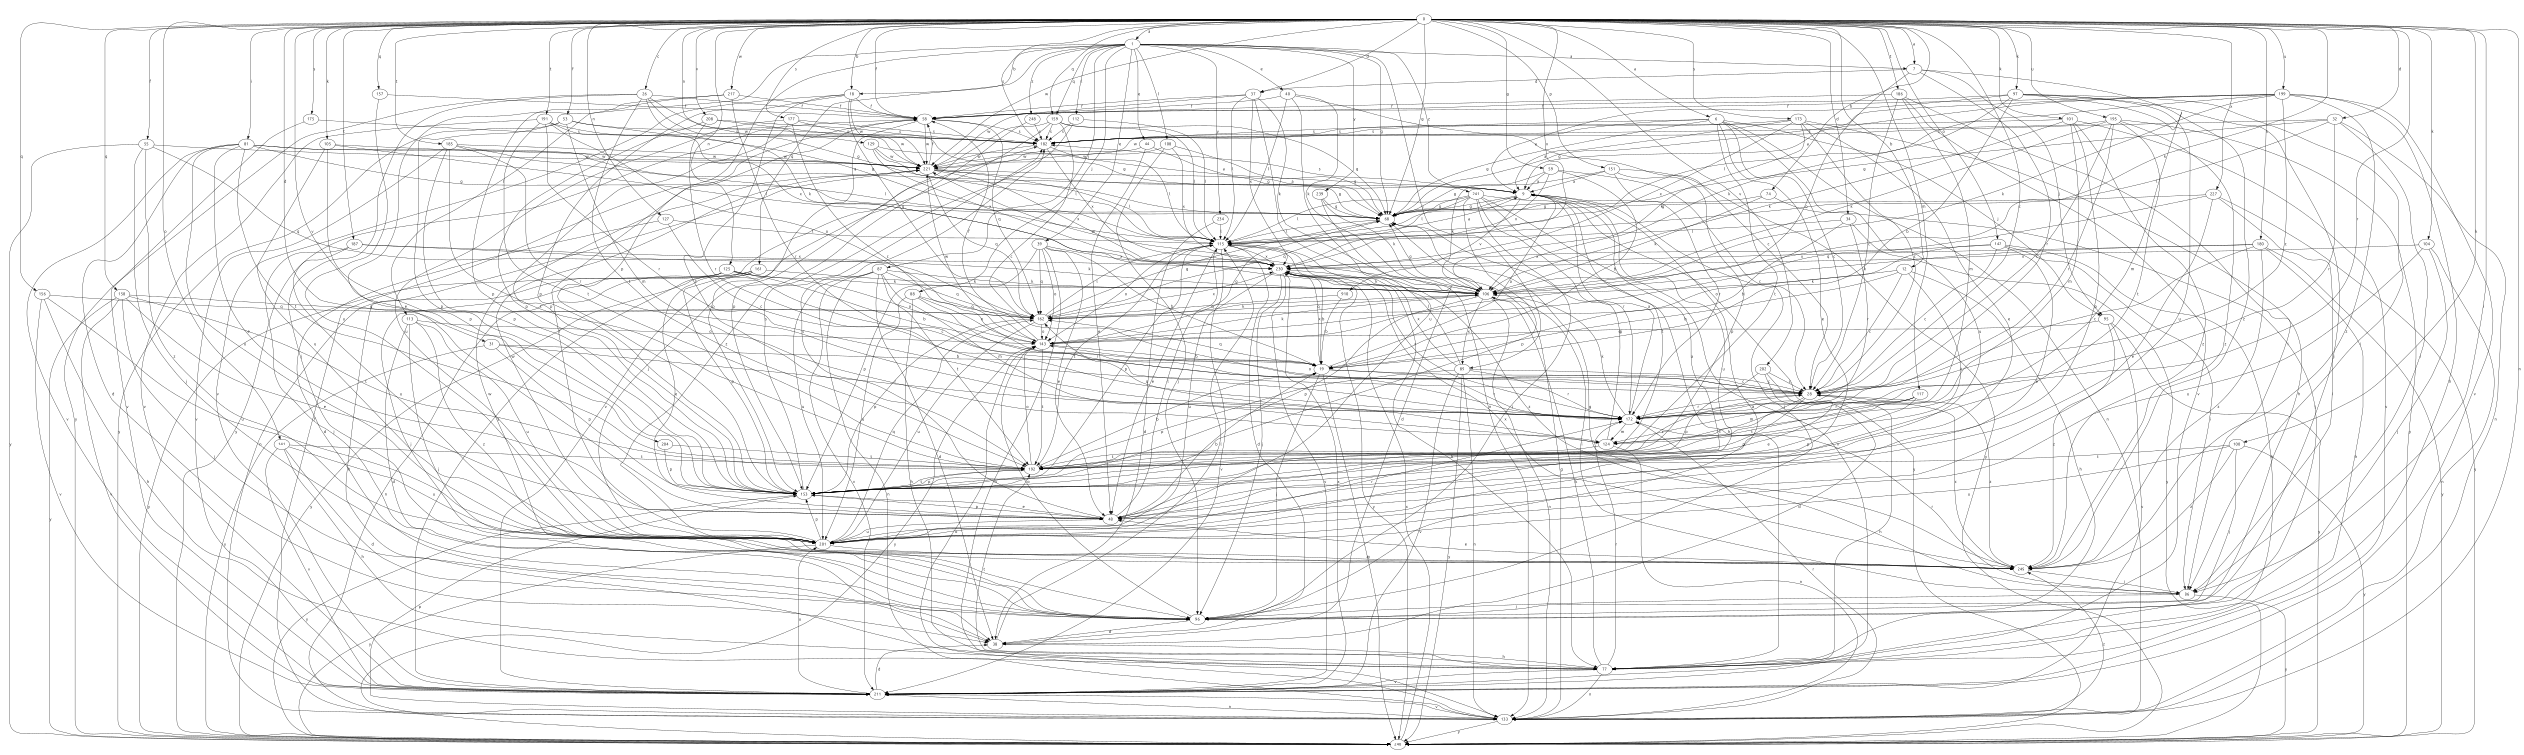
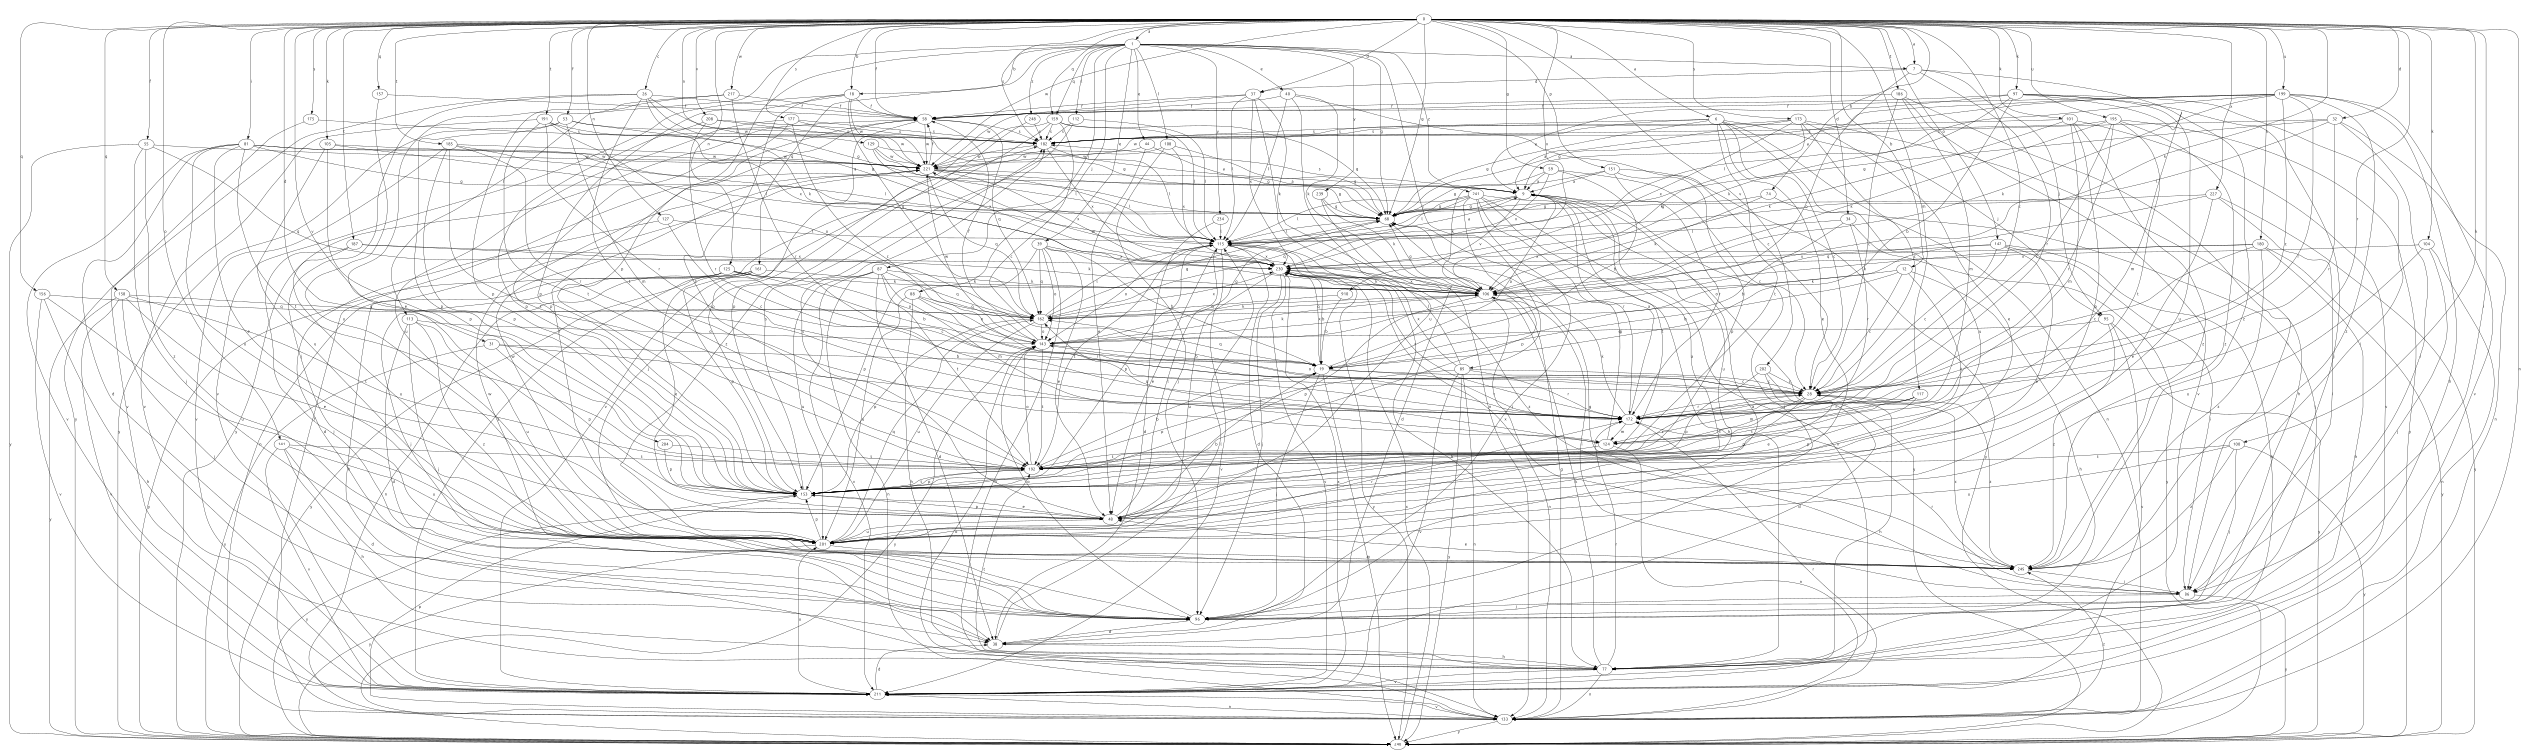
(1468, 330) -> (1431, 286)
none -> (2087, 354)
